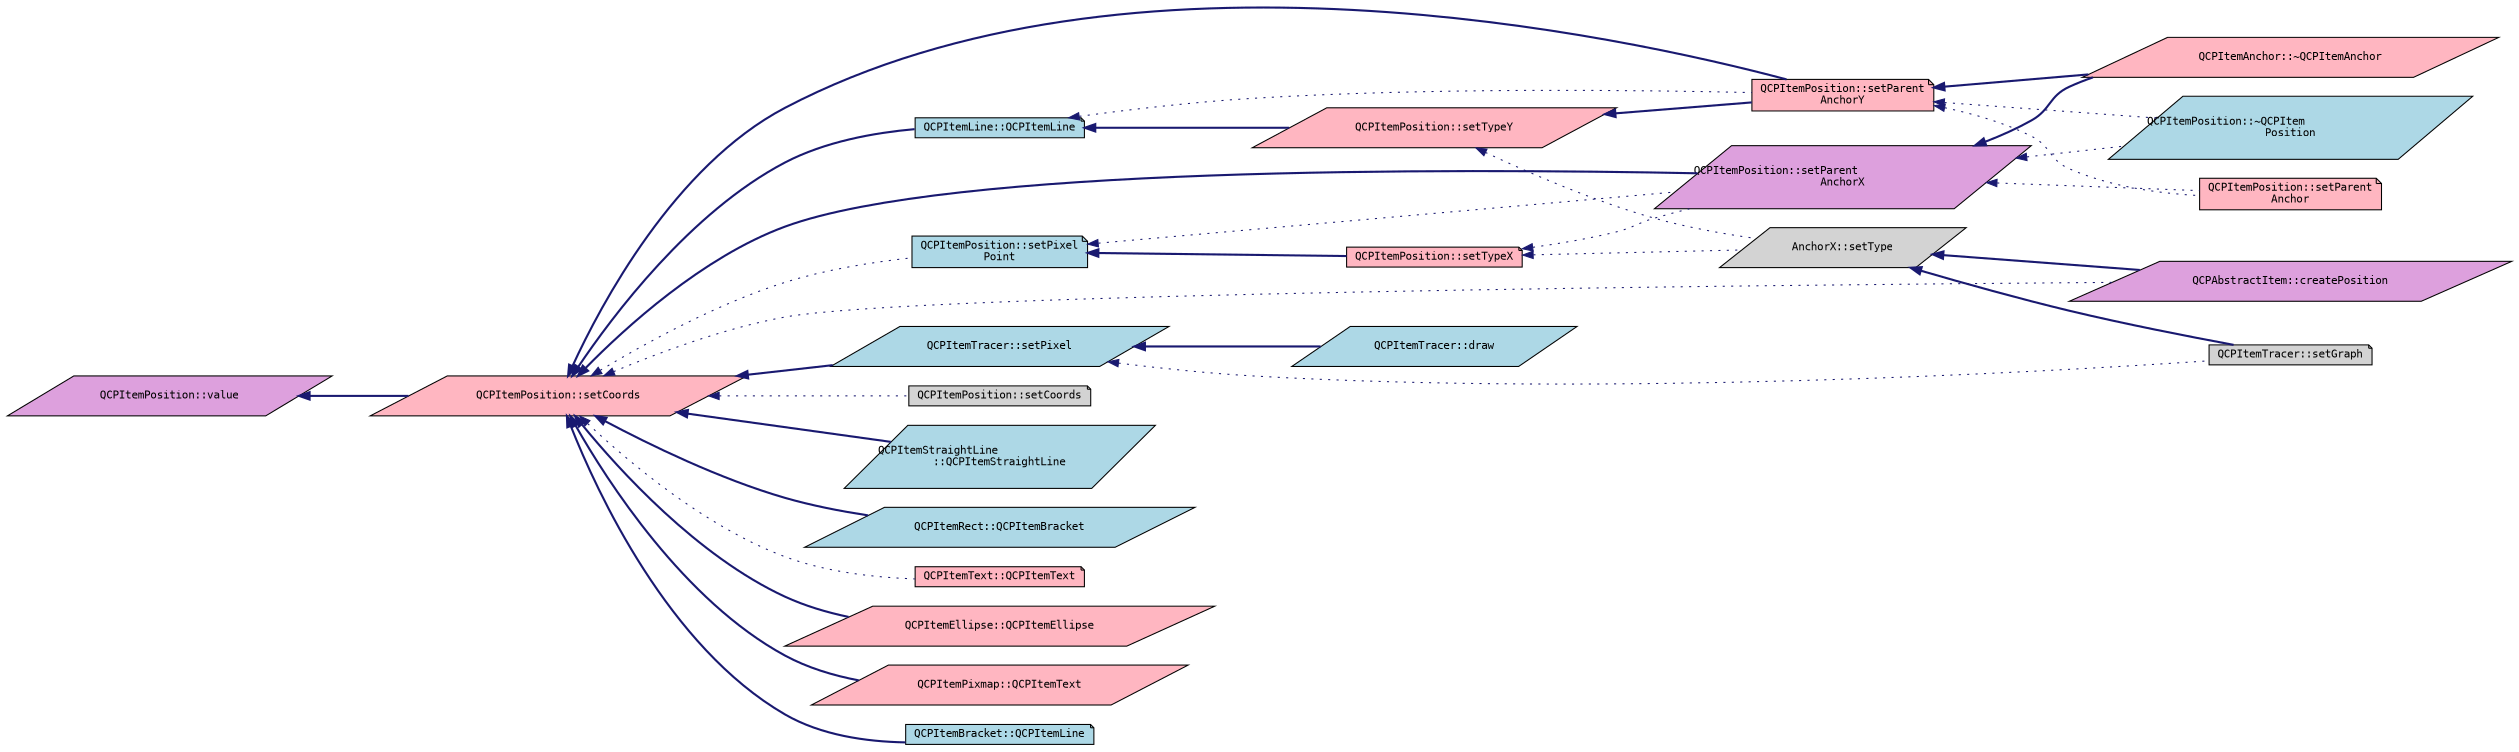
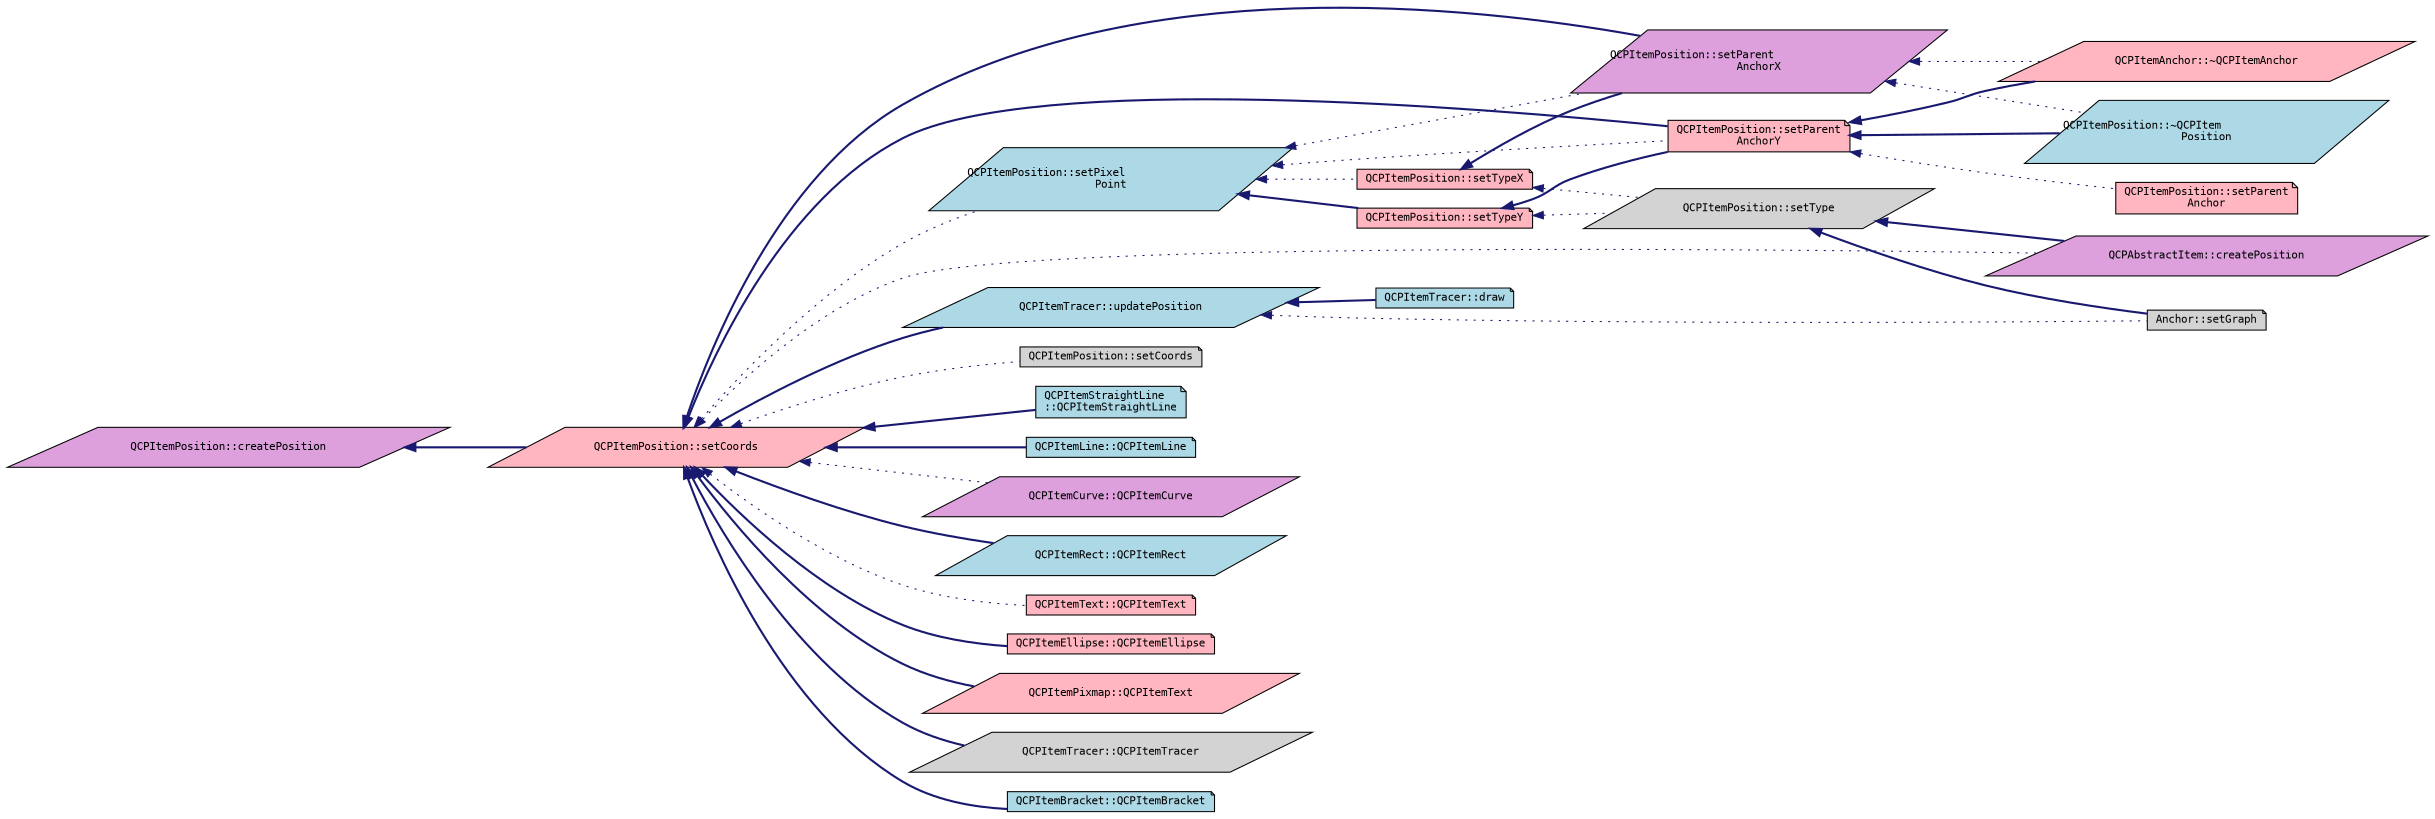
(1415, 92) -> (1475, 152)
(2056, 111) -> (1960, 134)
(2037, 117) -> (1981, 61)
(1192, 128) -> (1304, 202)
(1434, 128) -> (1445, 218)
(2098, 187) -> none
(1612, 233) -> (1544, 123)
(1843, 248) -> (1759, 209)
(1000, 252) -> (1111, 179)
(1223, 255) -> (1312, 179)
(1000, 346) -> (1111, 307)
(1434, 346) -> (1445, 298)
(2291, 355) -> (2207, 320)
(170, 396) -> (229, 447)
(1000, 457) -> (1111, 402)
none -> (1111, 497)
(1000, 527) -> (1111, 556)
(1000, 626) -> (1111, 644)
(1000, 734) -> (1111, 802)
none -> (1111, 752)
